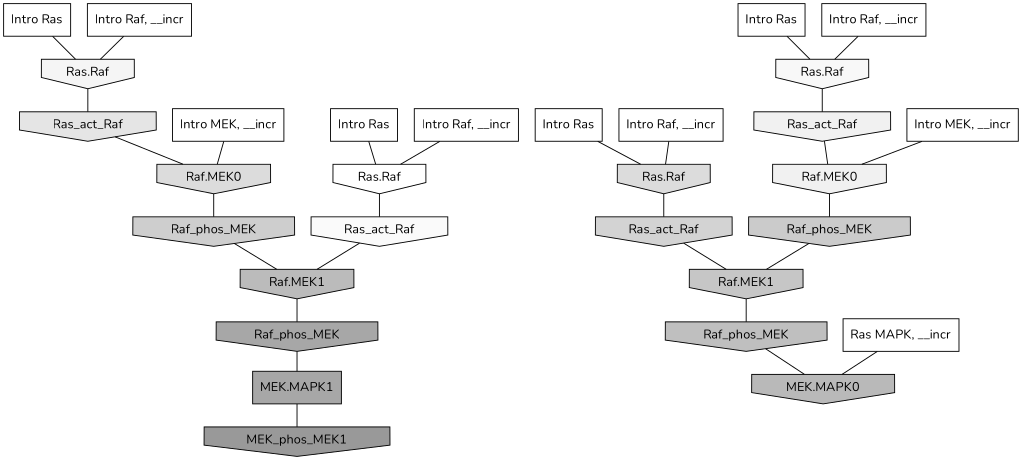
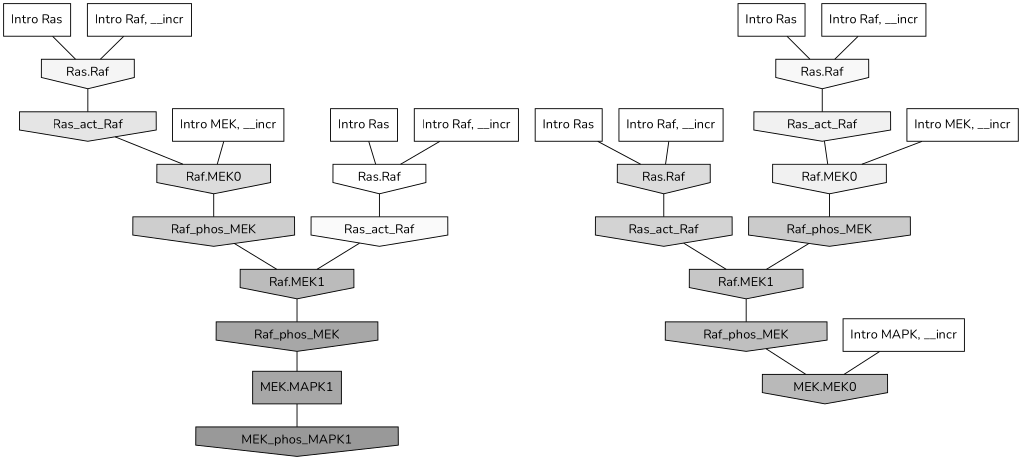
(901, 335) -> (904, 335)
(823, 388) -> (825, 388)
(297, 440) -> (297, 440)
